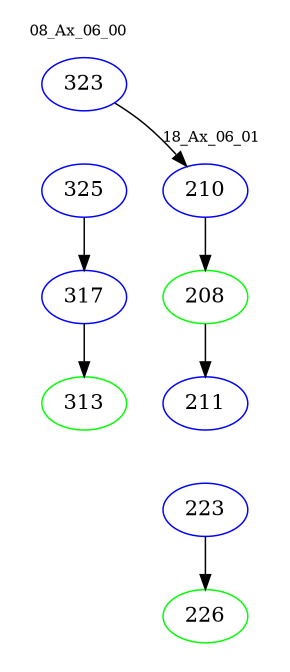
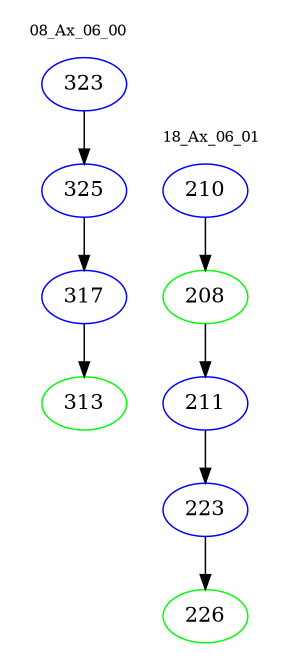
(161, 139) -> (84, 130)
none -> (205, 449)
